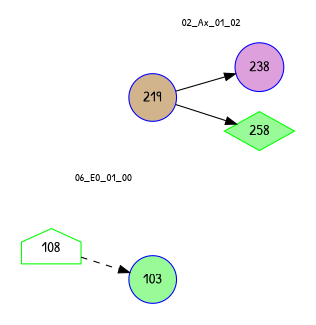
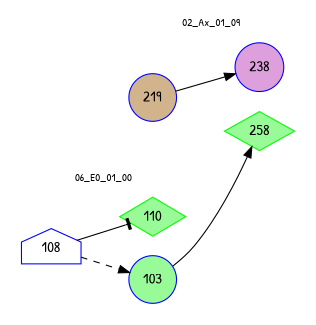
(212, 23) -> (212, 23)
(201, 113) -> (216, 216)
none -> (153, 217)
(51, 248) -> (51, 248)
